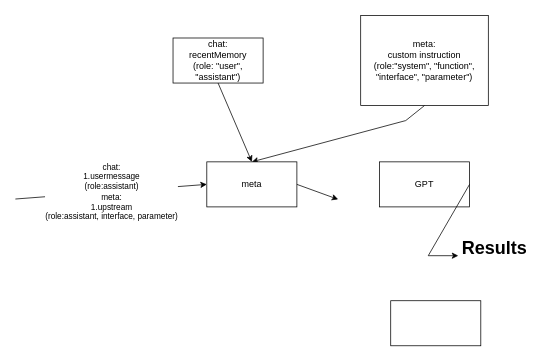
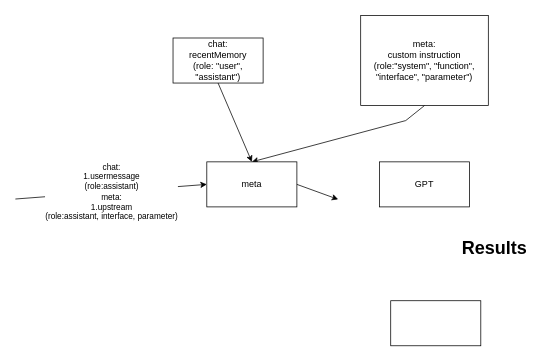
(442, 230) -> none
